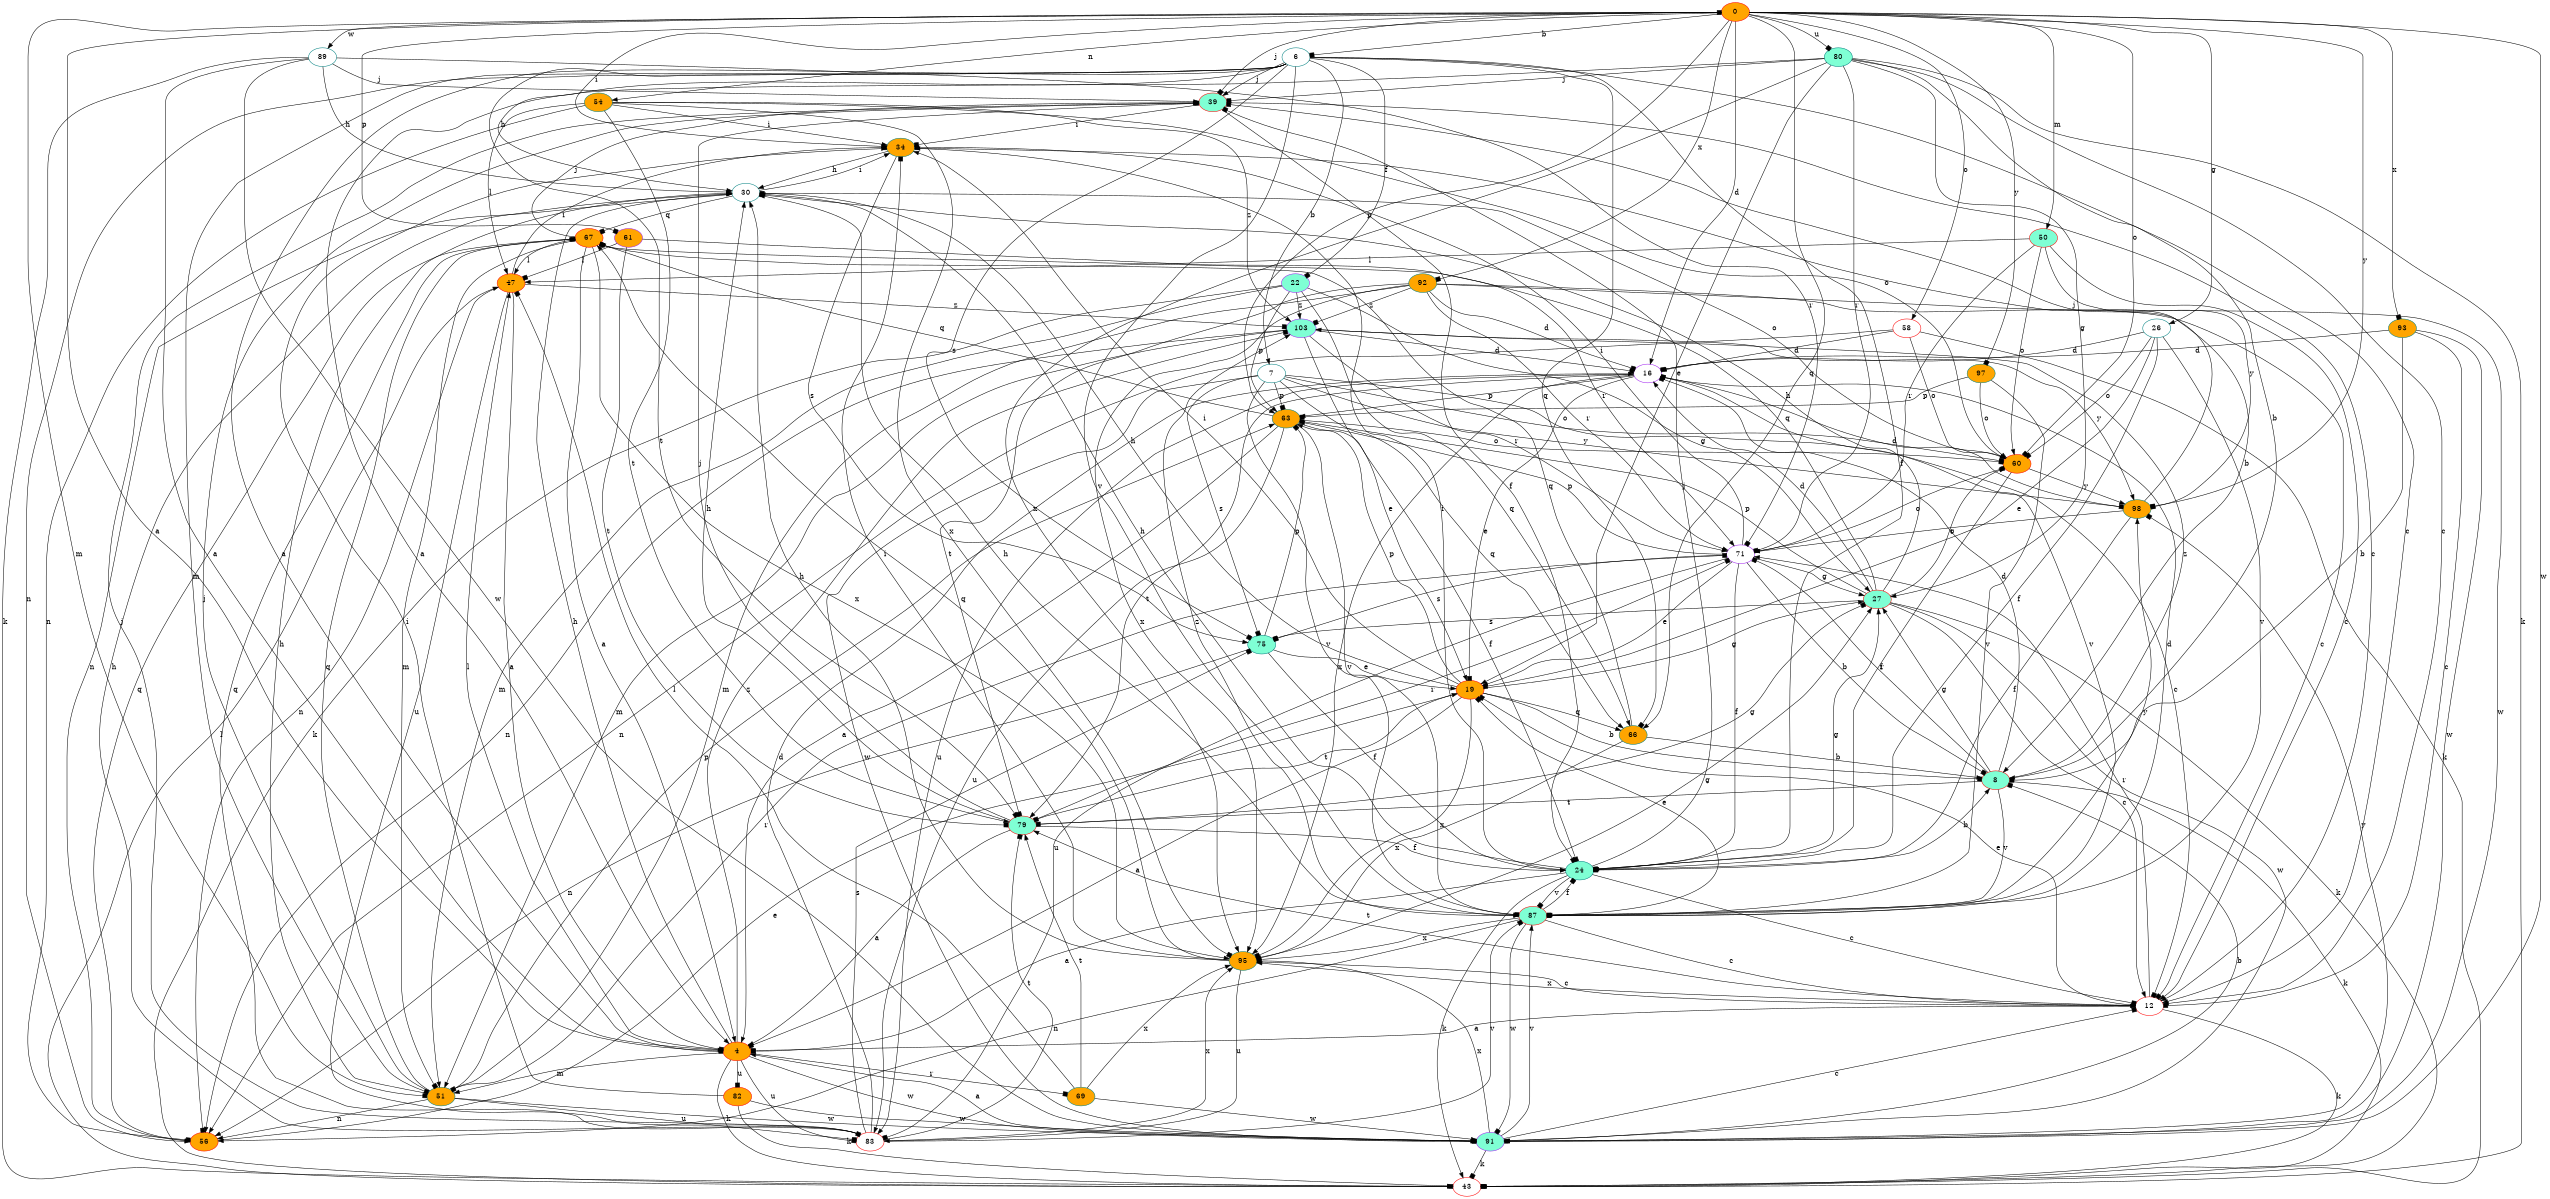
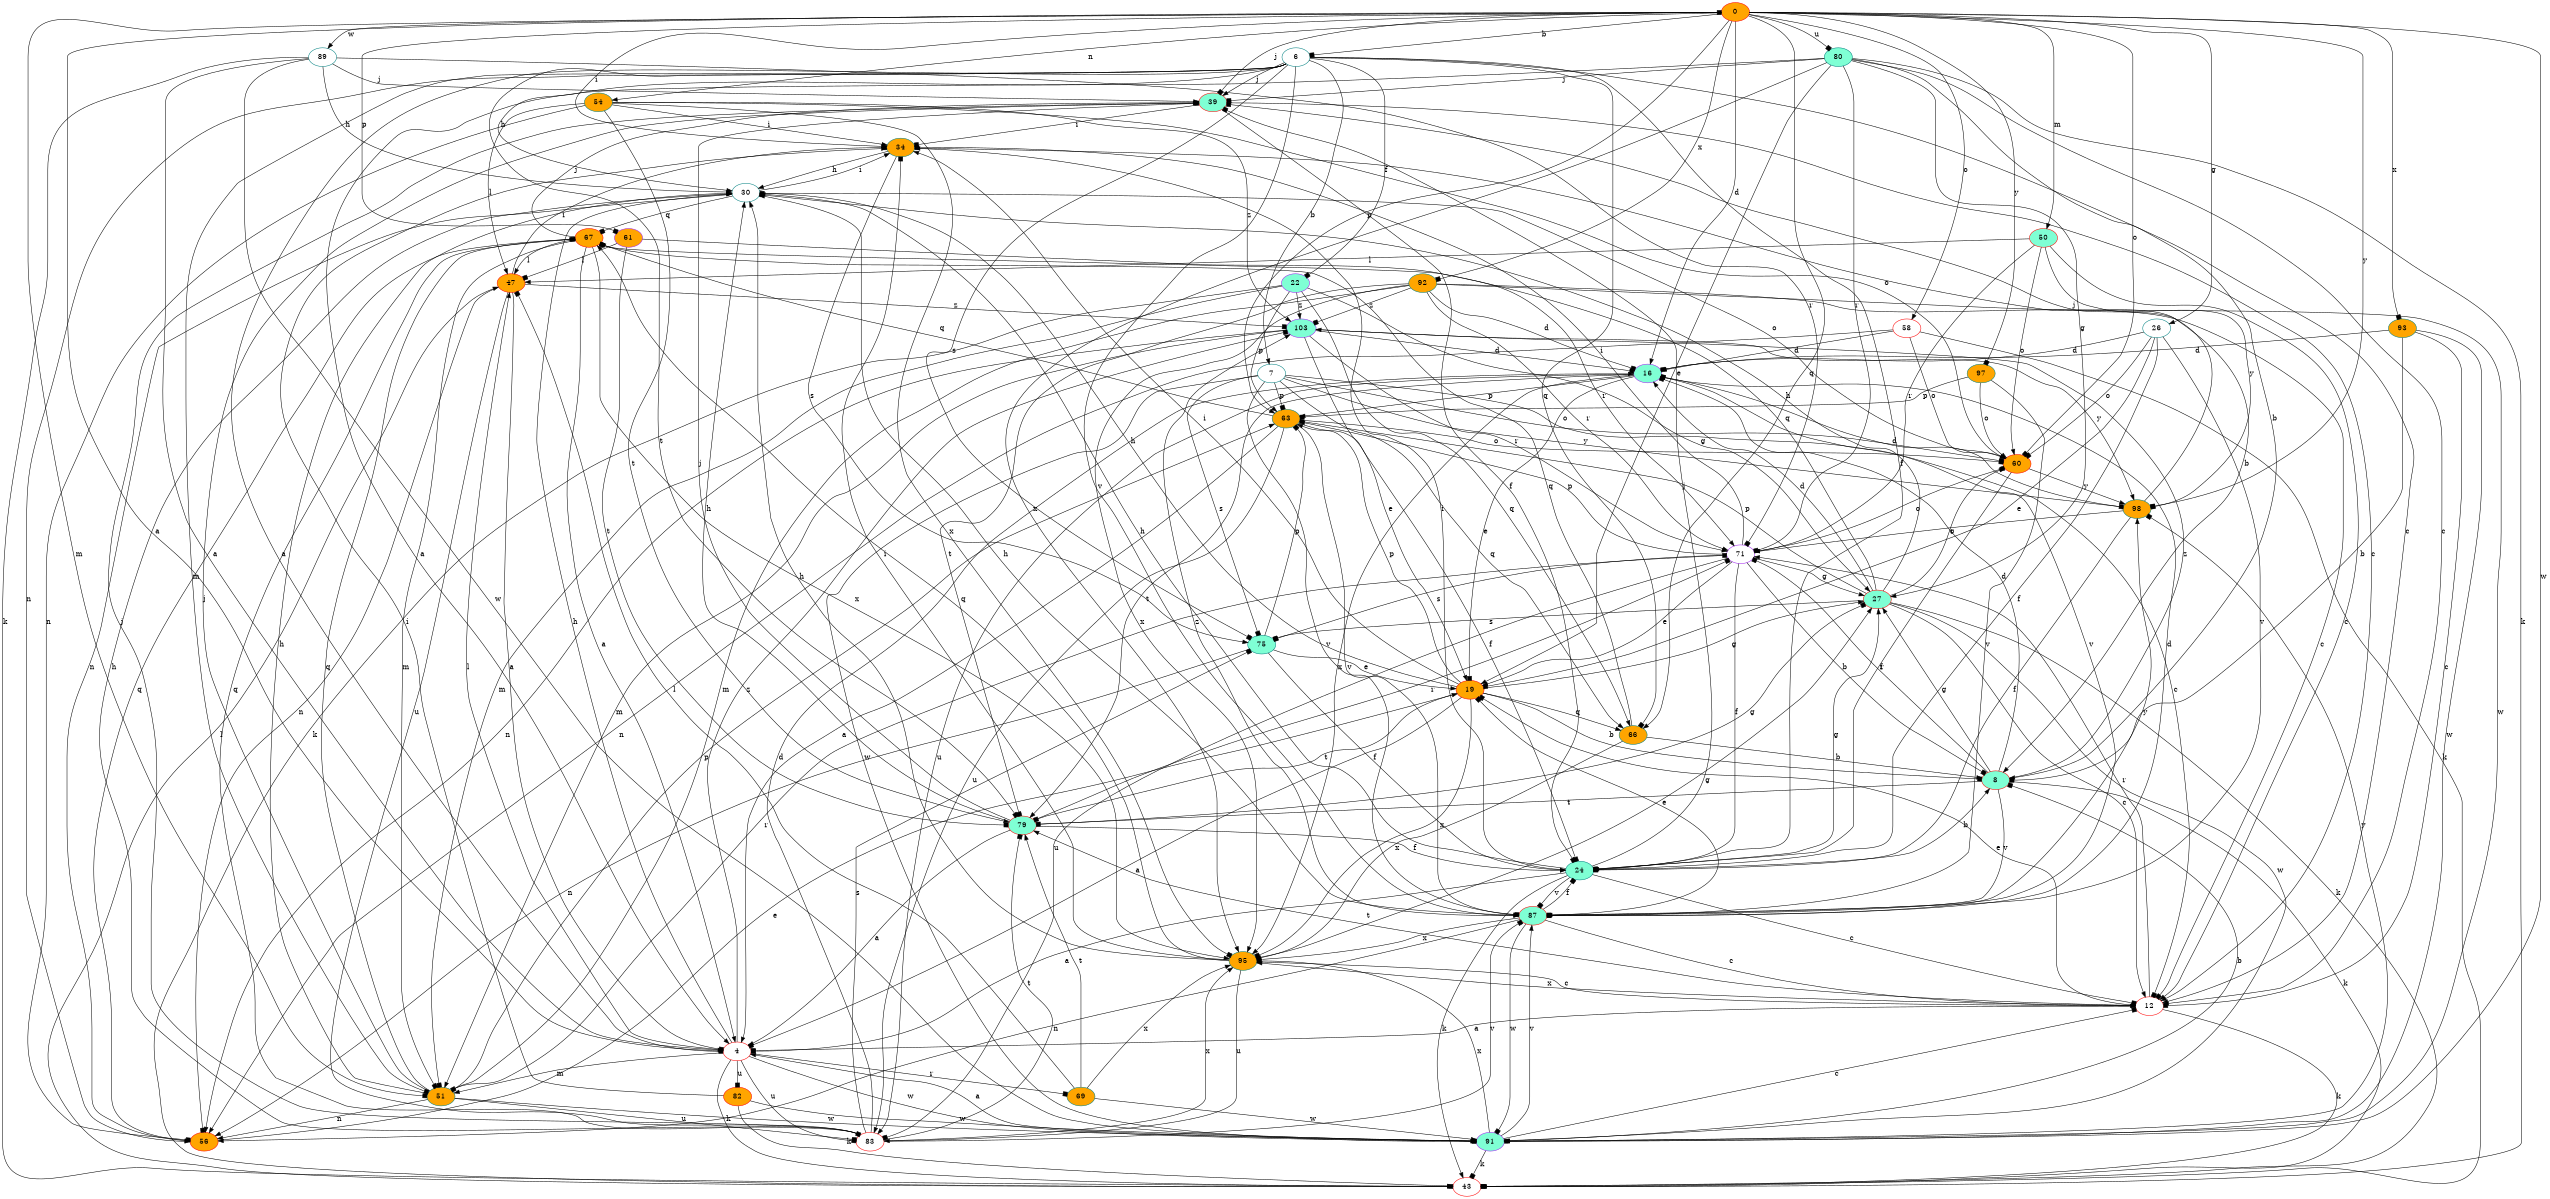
(1648, 373) -> (1648, 373)
(661, 491) -> (661, 491)
(737, 1051) -> (737, 1051)
